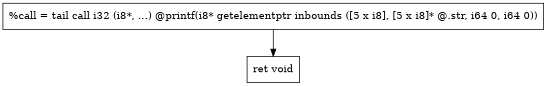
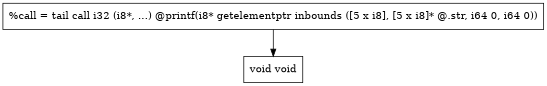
(273, 70) -> (273, 70)
